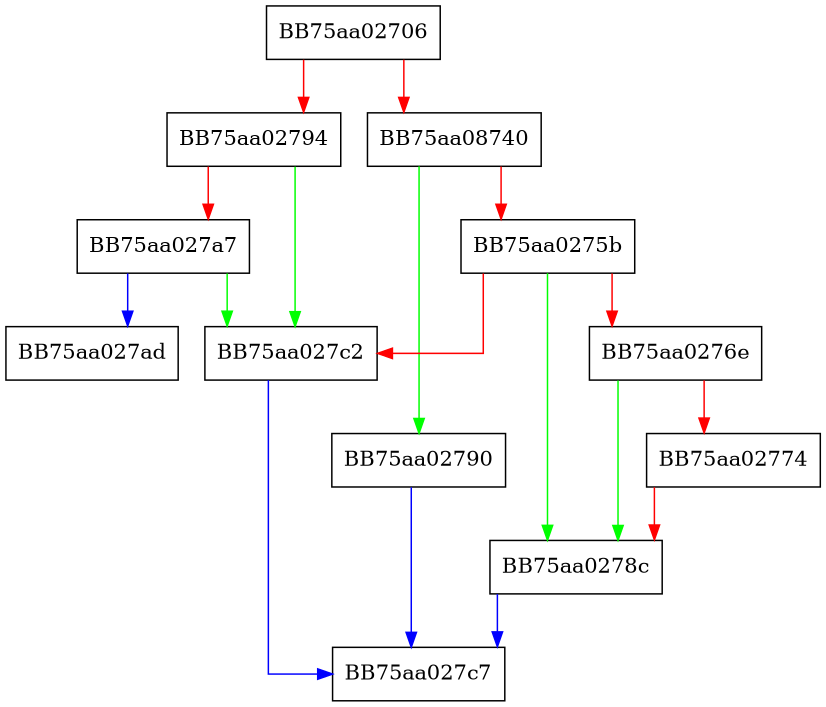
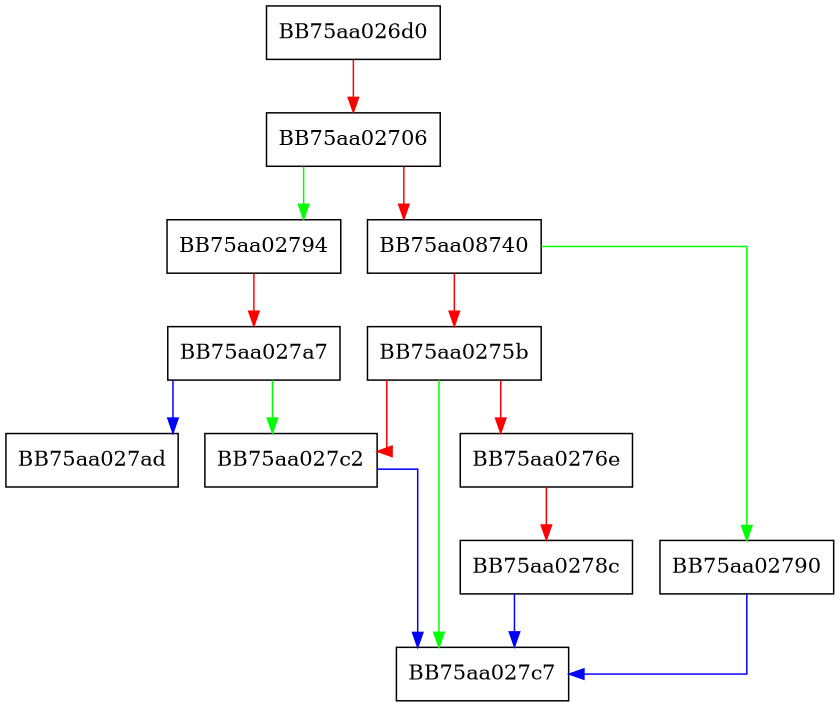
none -> (353, 33)
(304, 79) -> (304, 185)
(295, 239) -> none
(547, 399) -> (439, 506)
(618, 453) -> (546, 506)
(733, 460) -> none
